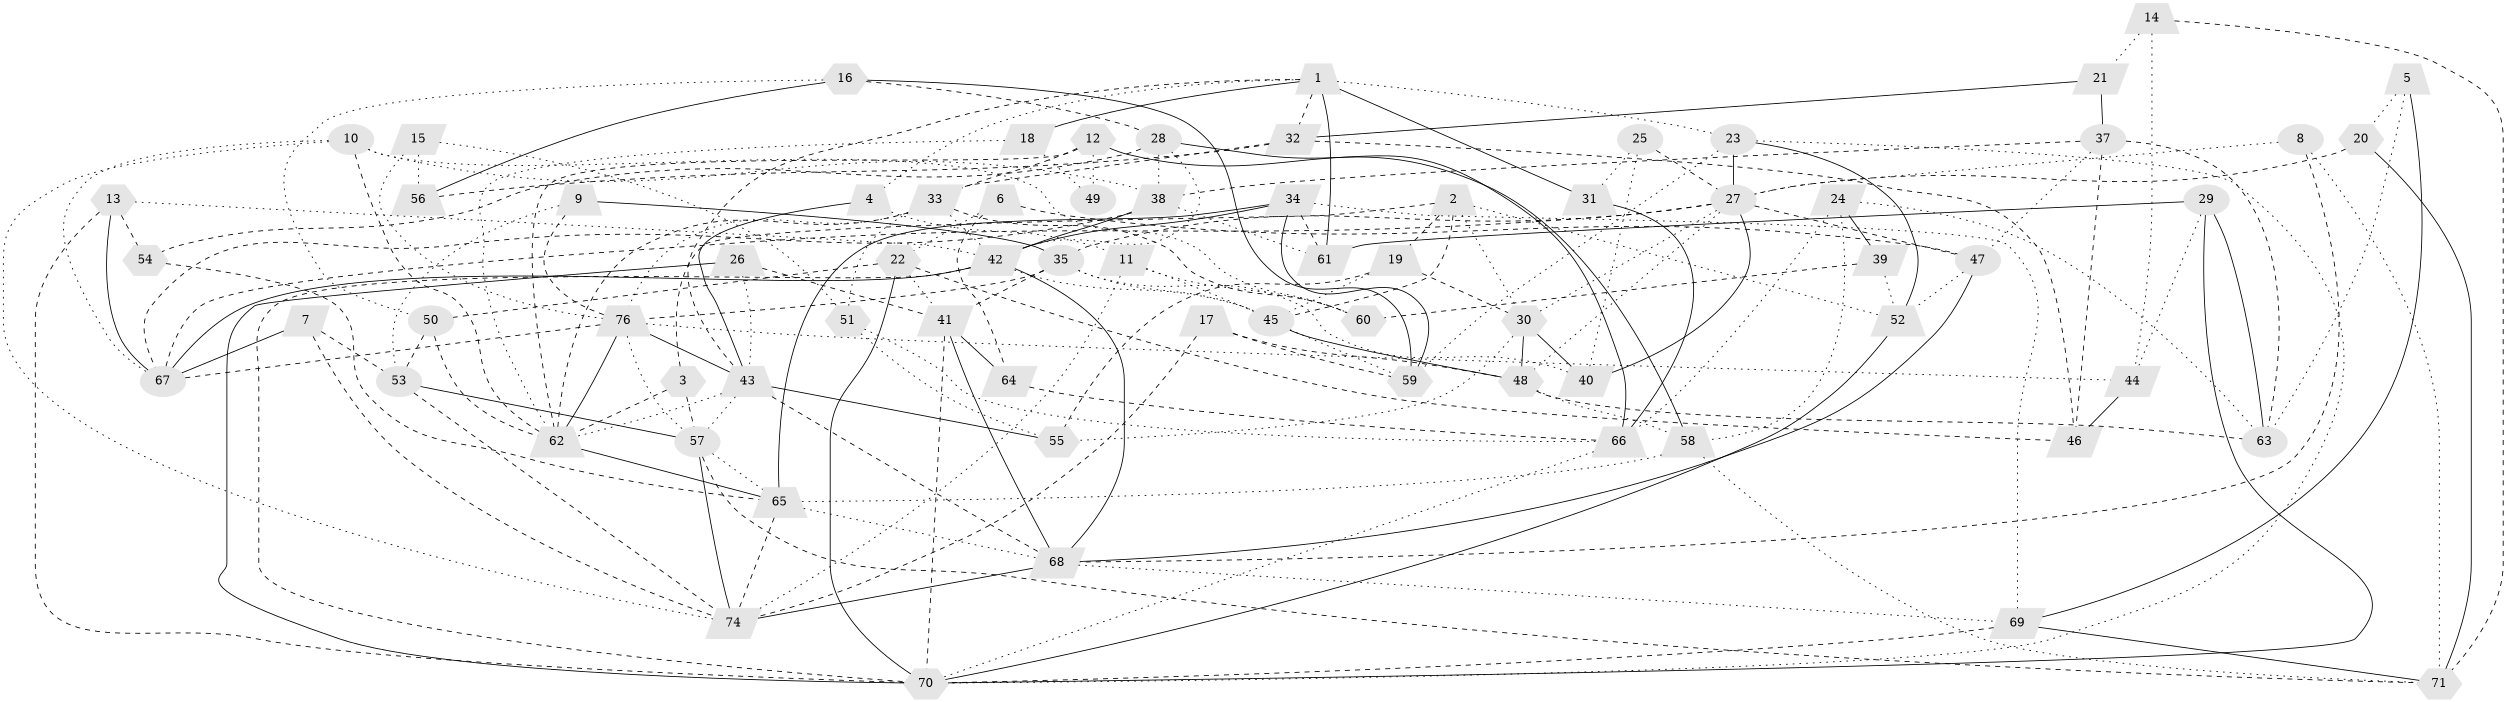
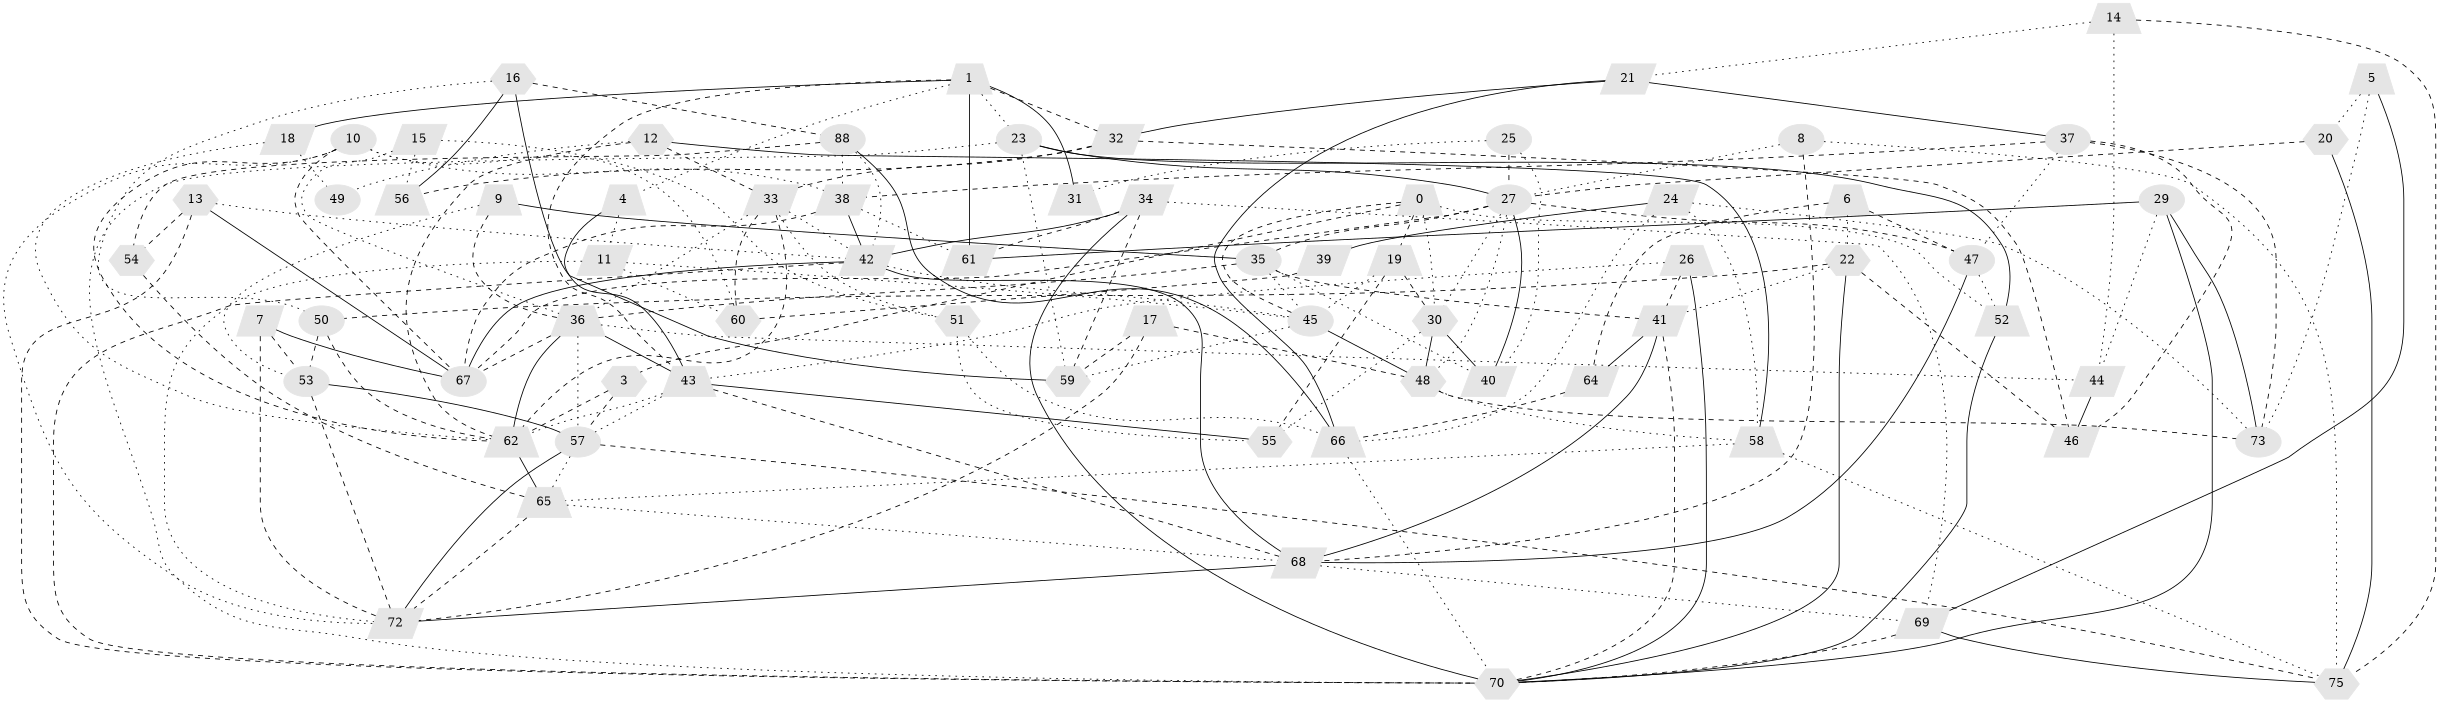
(1159, 139) -> (843, 139)
(87, 182) -> (344, 264)
(1454, 200) -> (1420, 200)
(854, 256) -> (1139, 521)
(1889, 291) -> none
(1409, 295) -> (1095, 317)
(1692, 302) -> (1280, 182)
(623, 321) -> (578, 321)
(2265, 442) -> (2258, 442)
(734, 623) -> (396, 623)
(2439, 684) -> (2337, 684)
